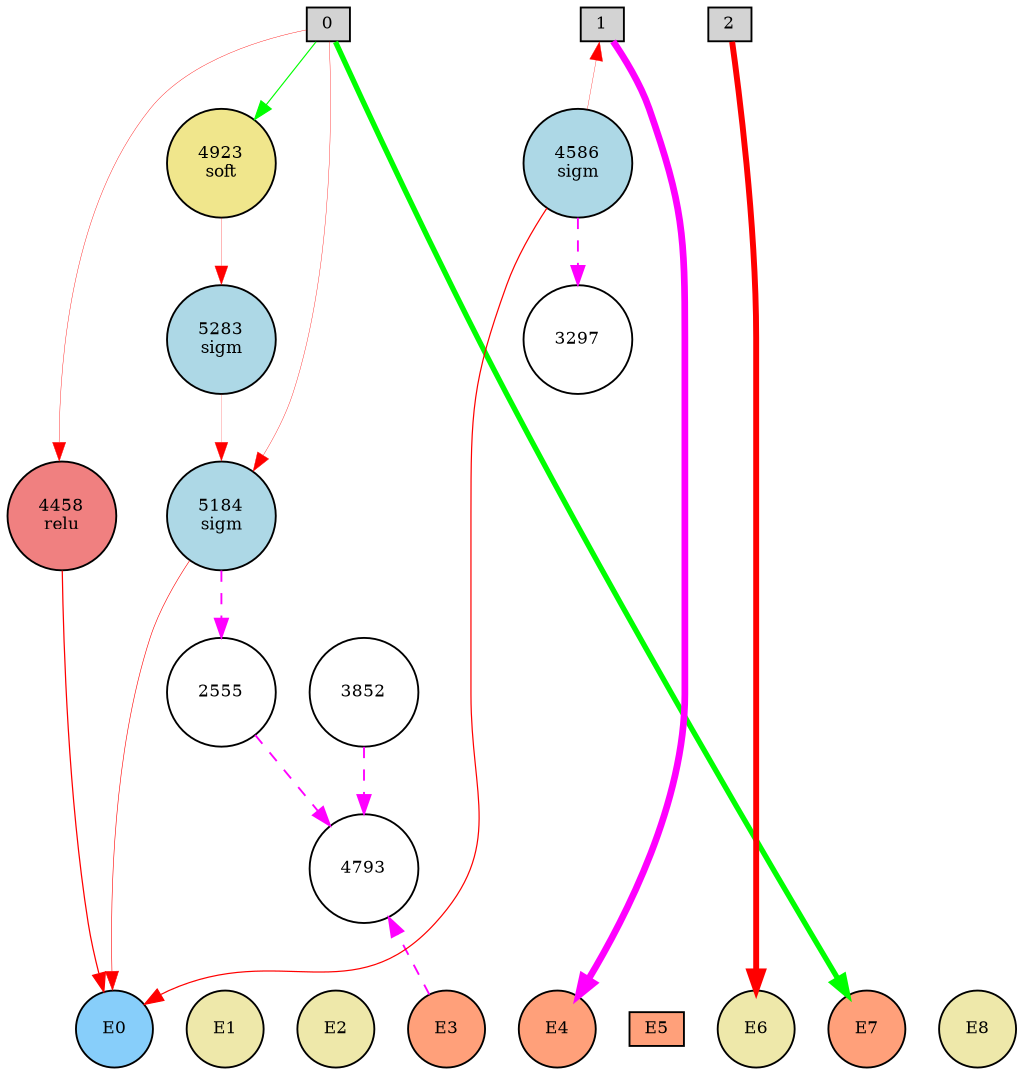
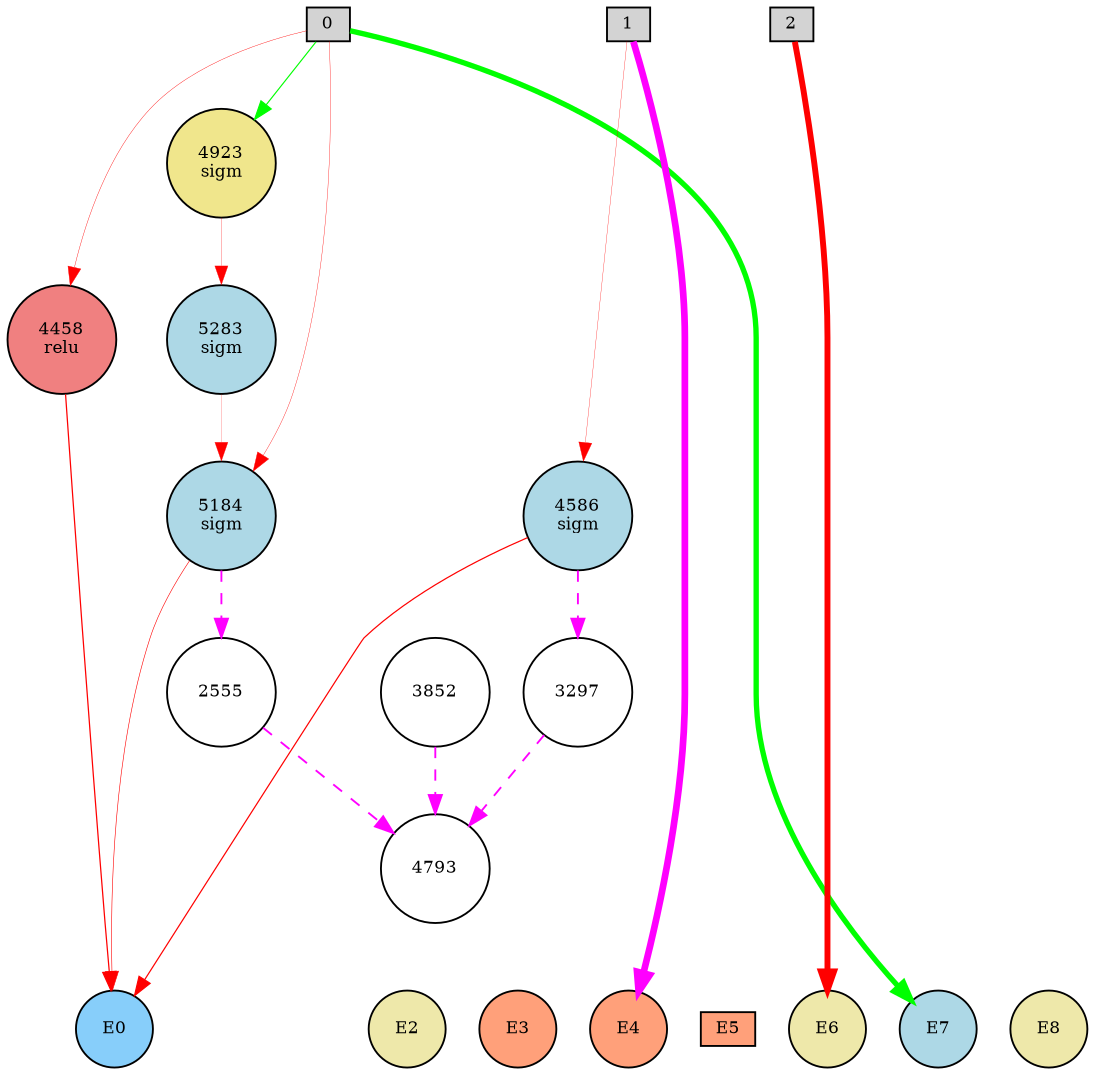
(592, 85) -> (606, 242)
(221, 163) -> (221, 163)
(414, 965) -> (513, 773)
(225, 1029) -> none
(867, 1029) -> (938, 1029)
